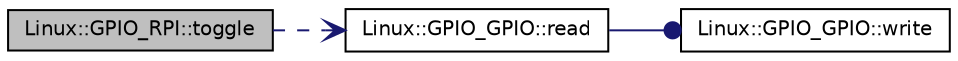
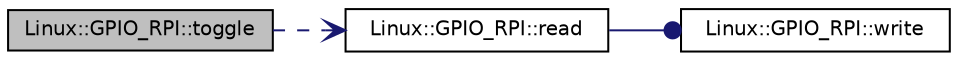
(477, 30) -> (477, 30)
(815, 30) -> (815, 30)
